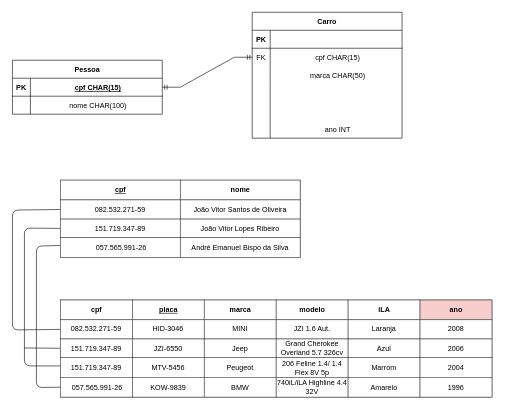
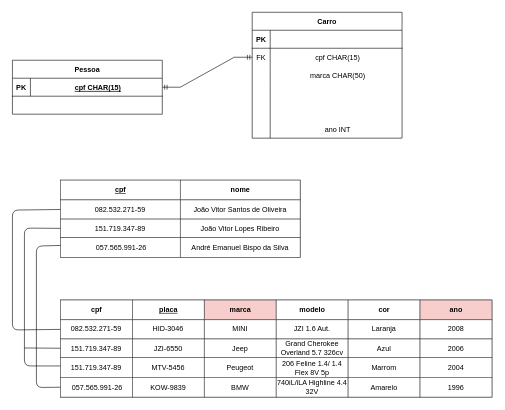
(96, 105) -> none
(240, 310) -> (240, 310)
(385, 311) -> (385, 311)
